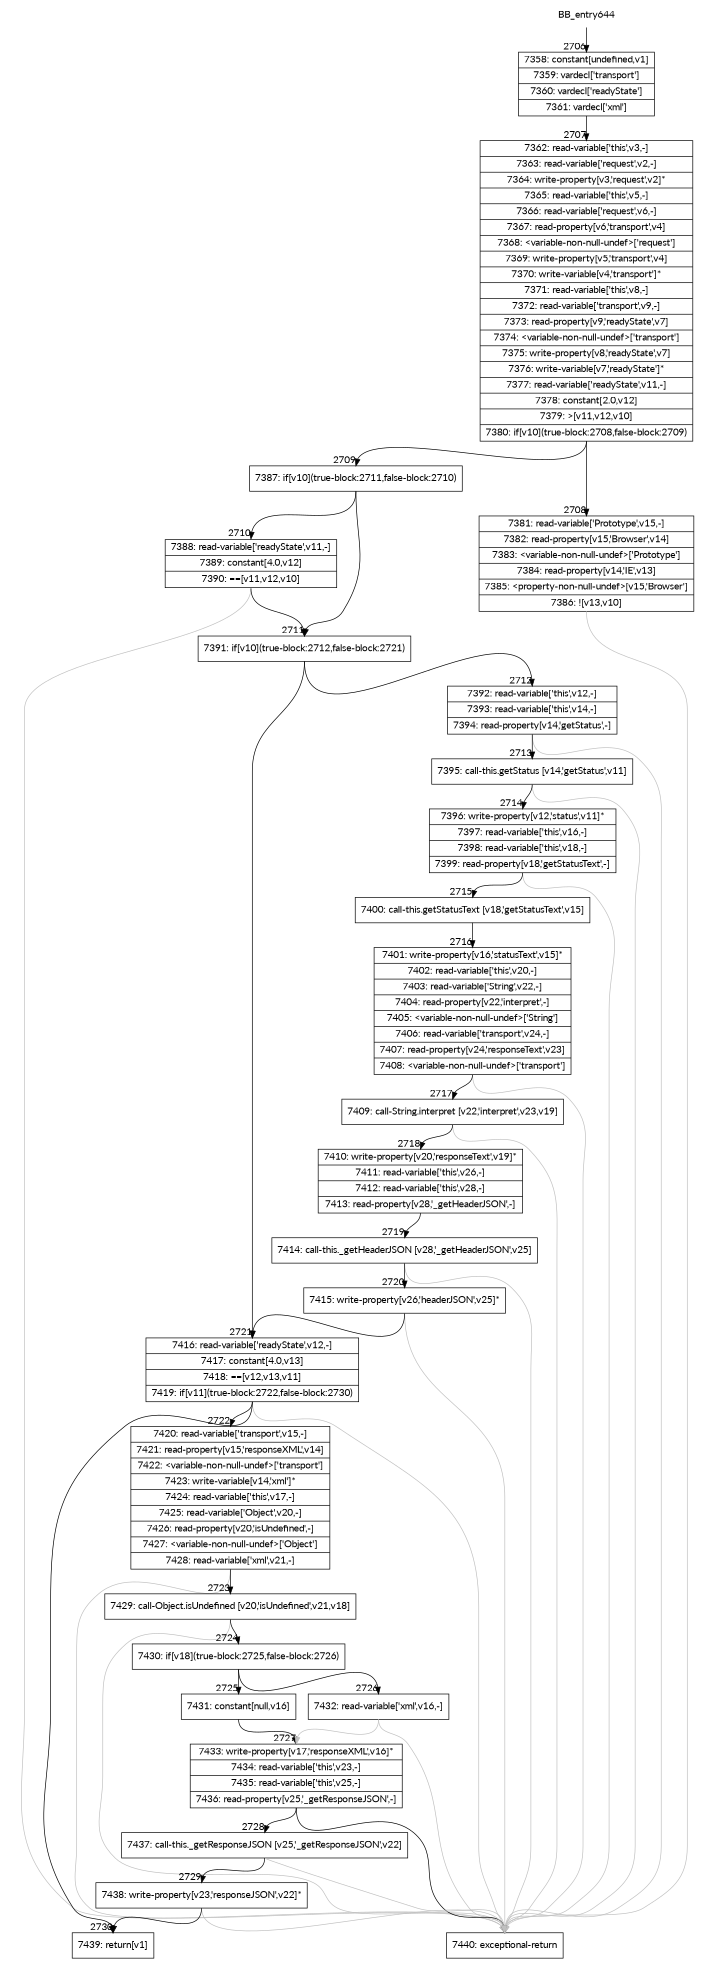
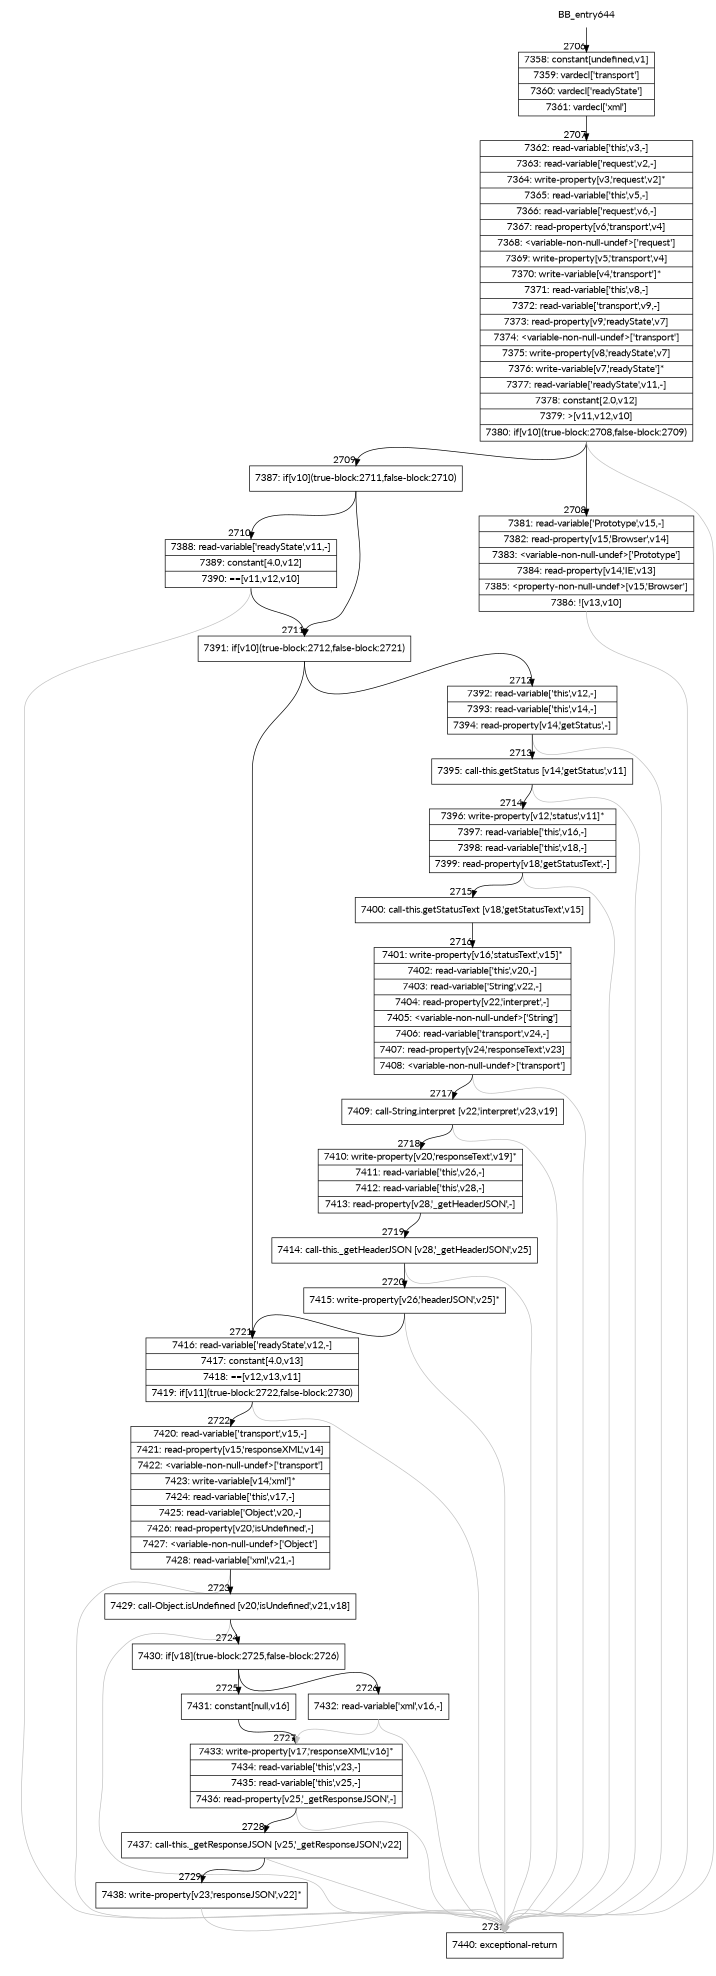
none -> (713, 1234)
(419, 1838) -> (419, 1838)
(113, 1945) -> none
